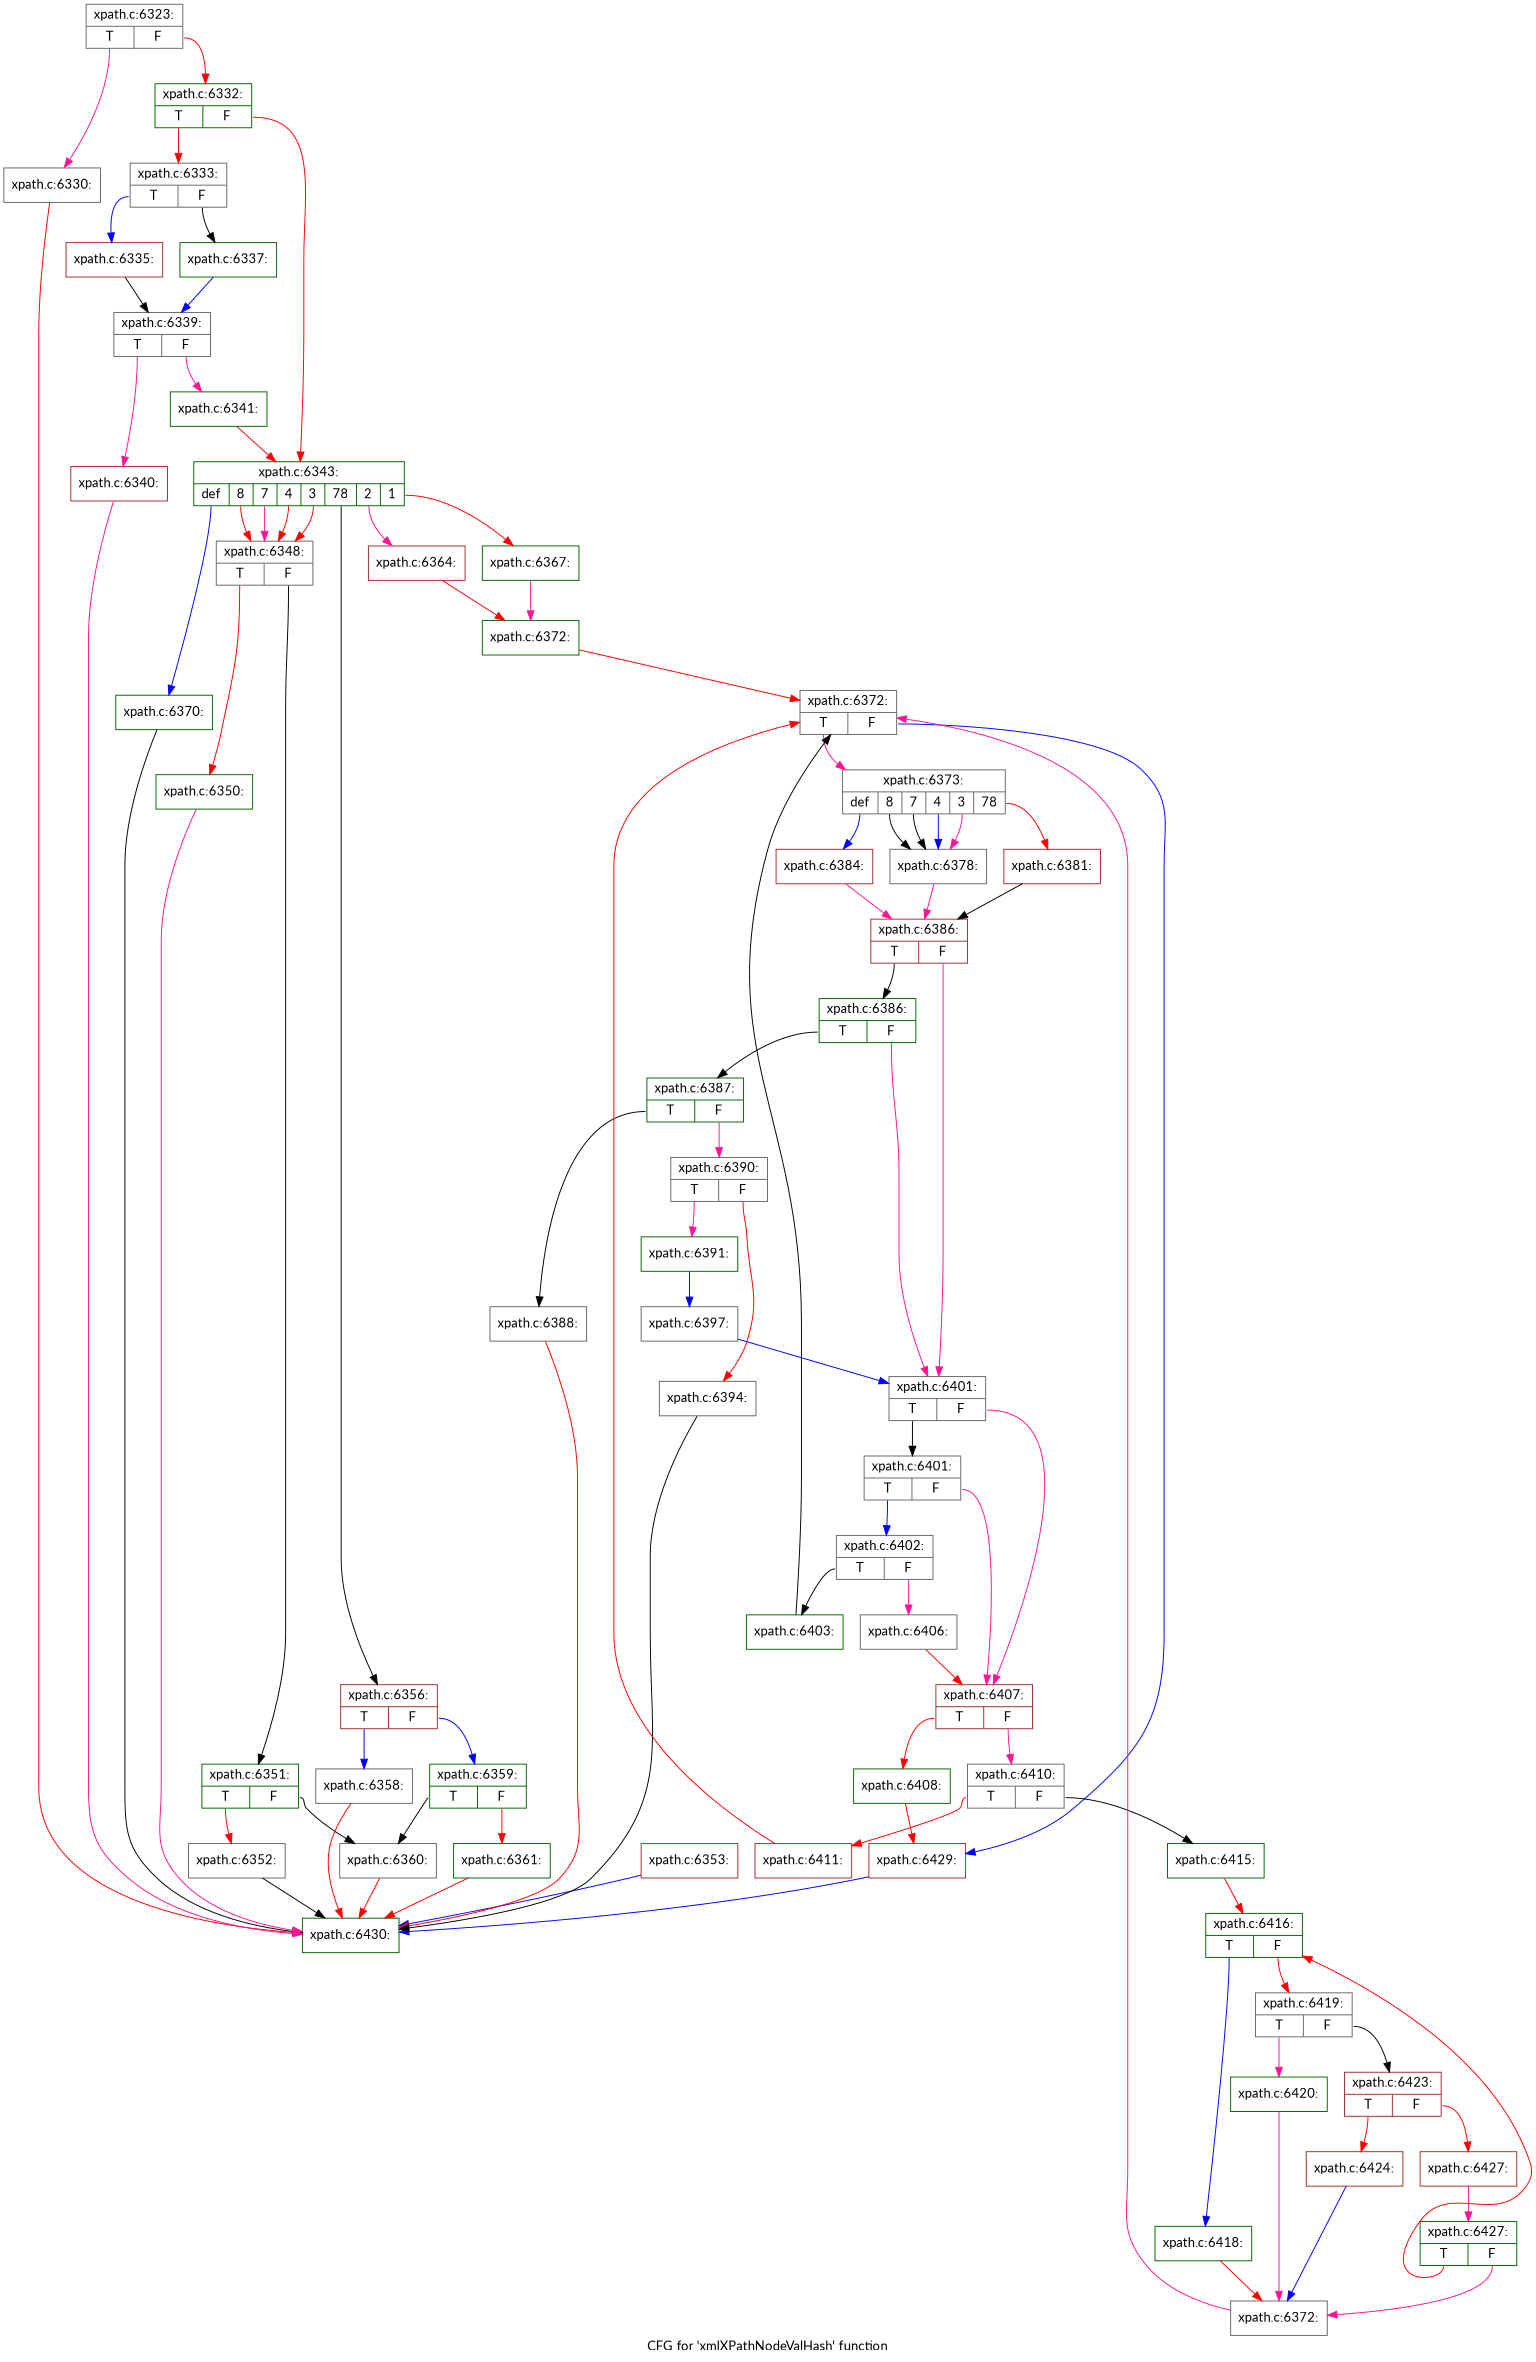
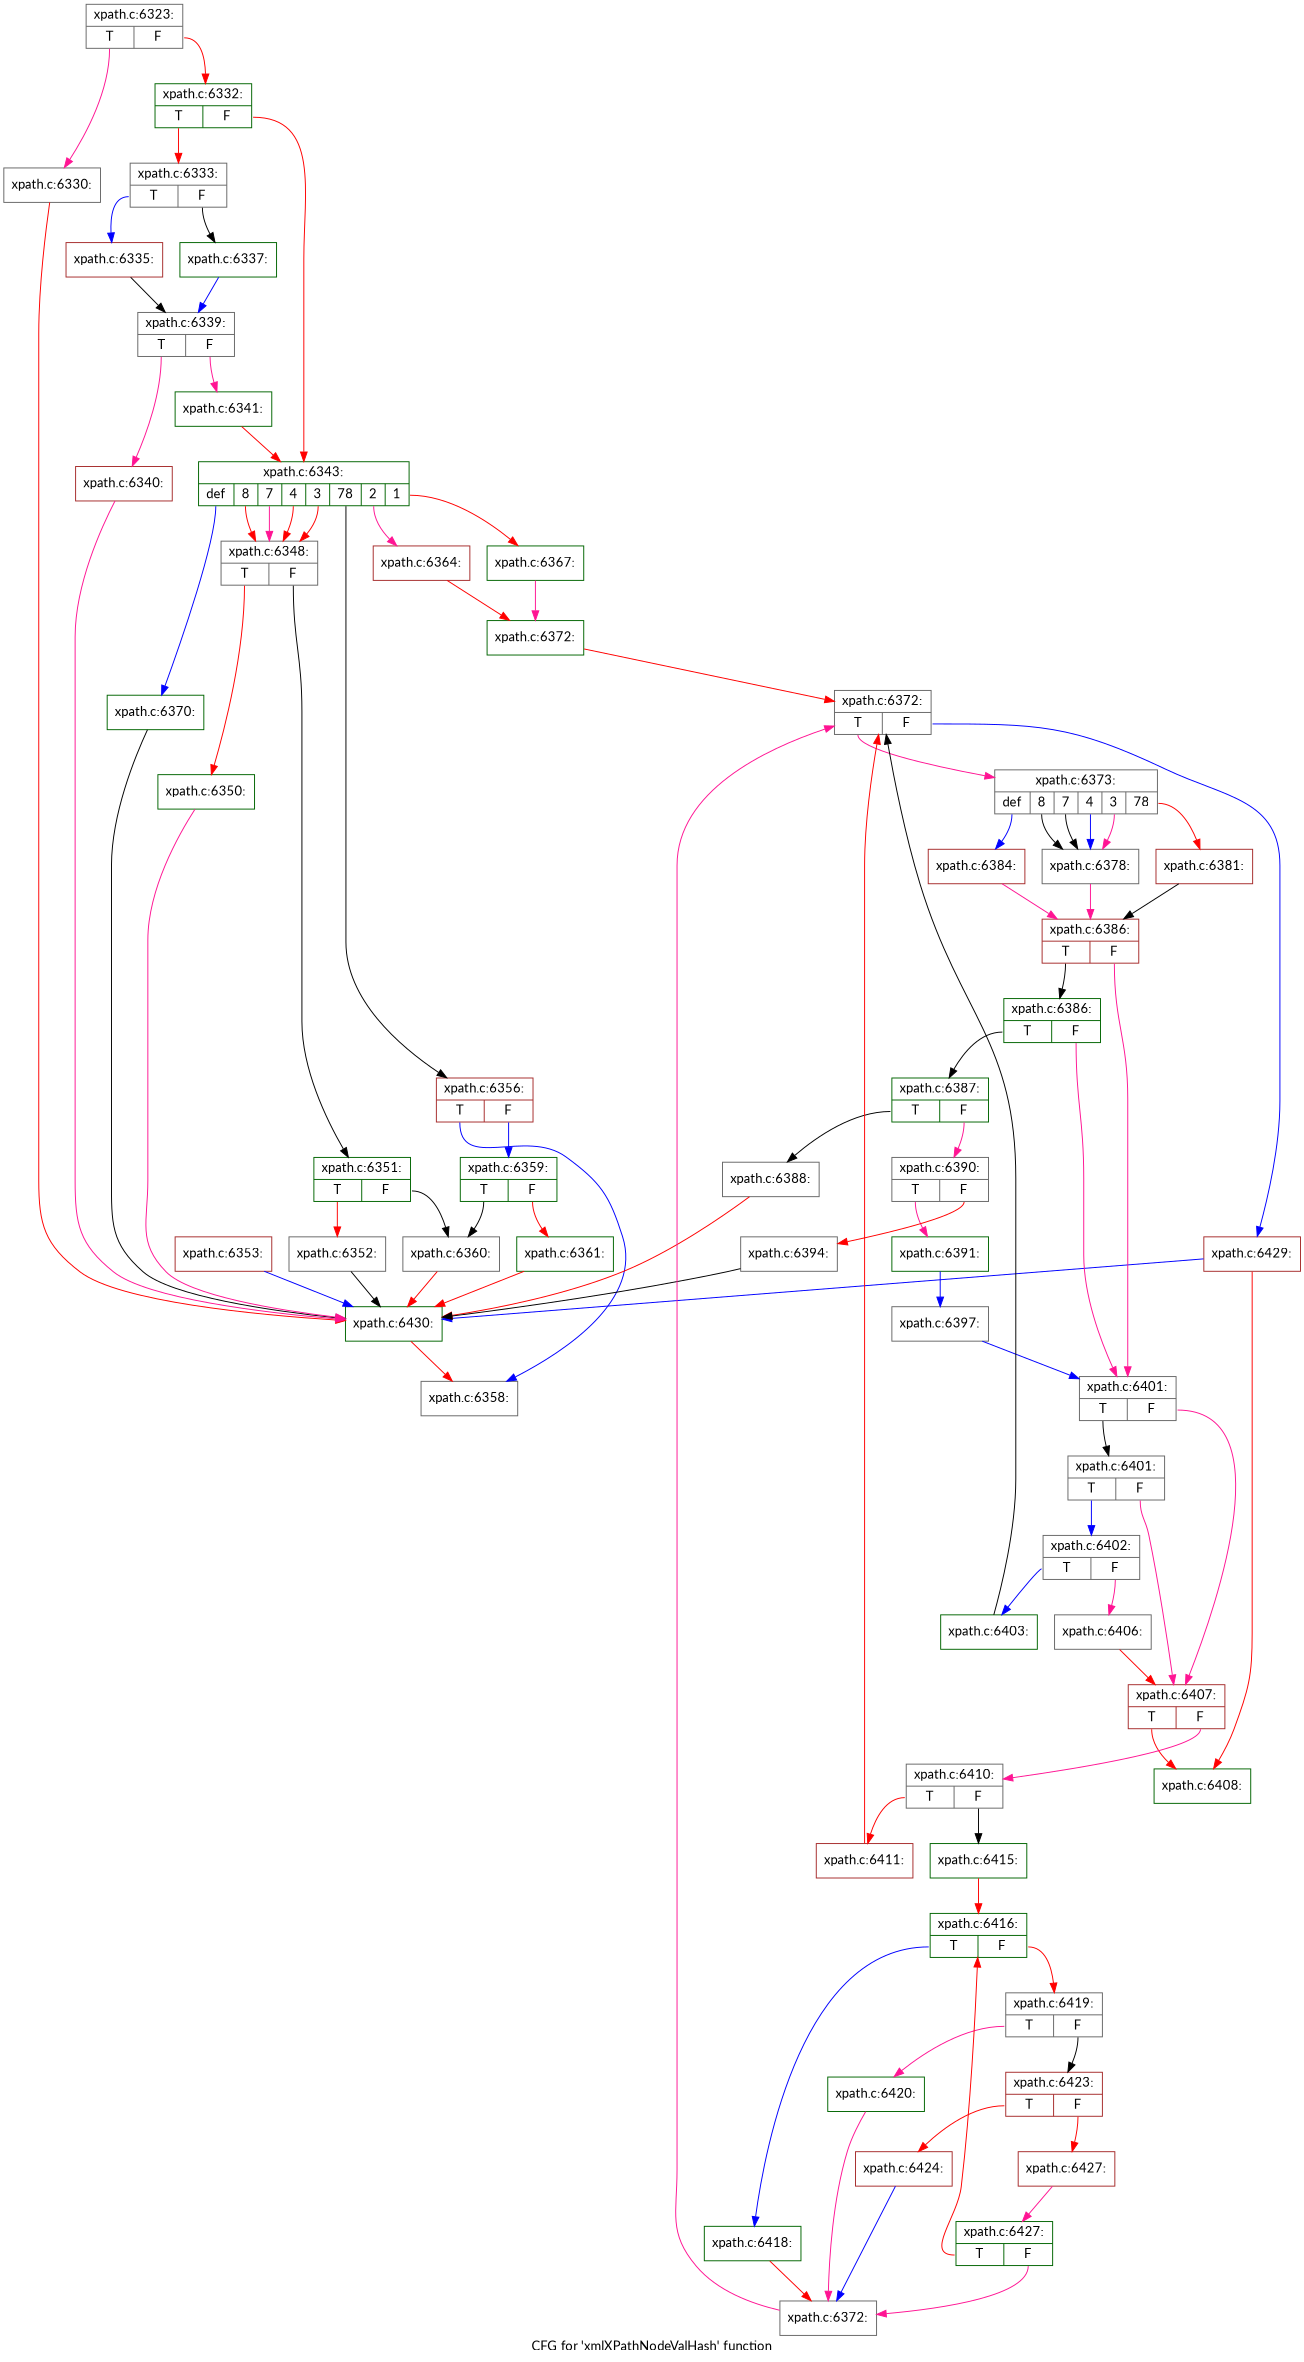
(817, 1585) -> (1024, 1587)
(909, 1819) -> (1252, 1519)
(329, 1854) -> (428, 1358)
